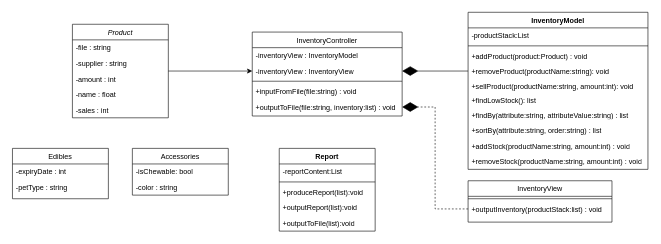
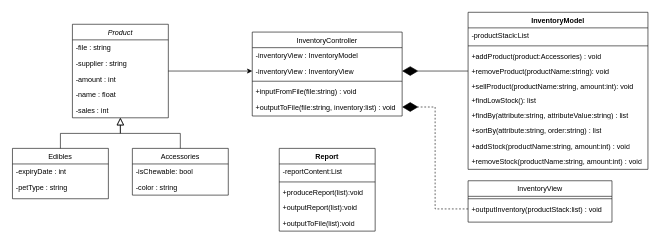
(538, 57) -> (545, 57)
none -> (82, 134)
none -> (158, 134)
